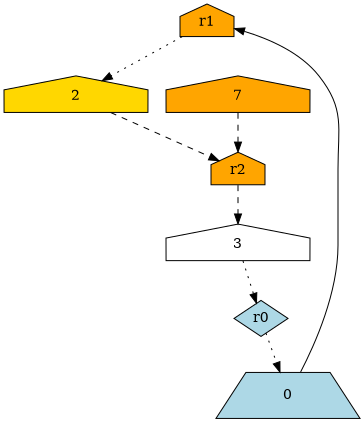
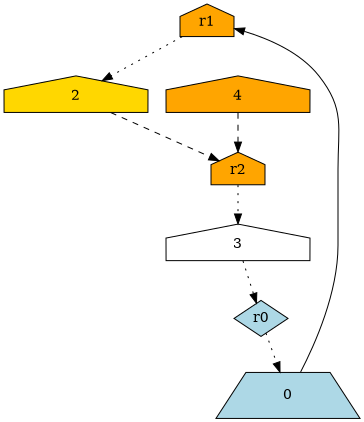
(238, 96) -> (238, 96)
(238, 200) -> (238, 200)
